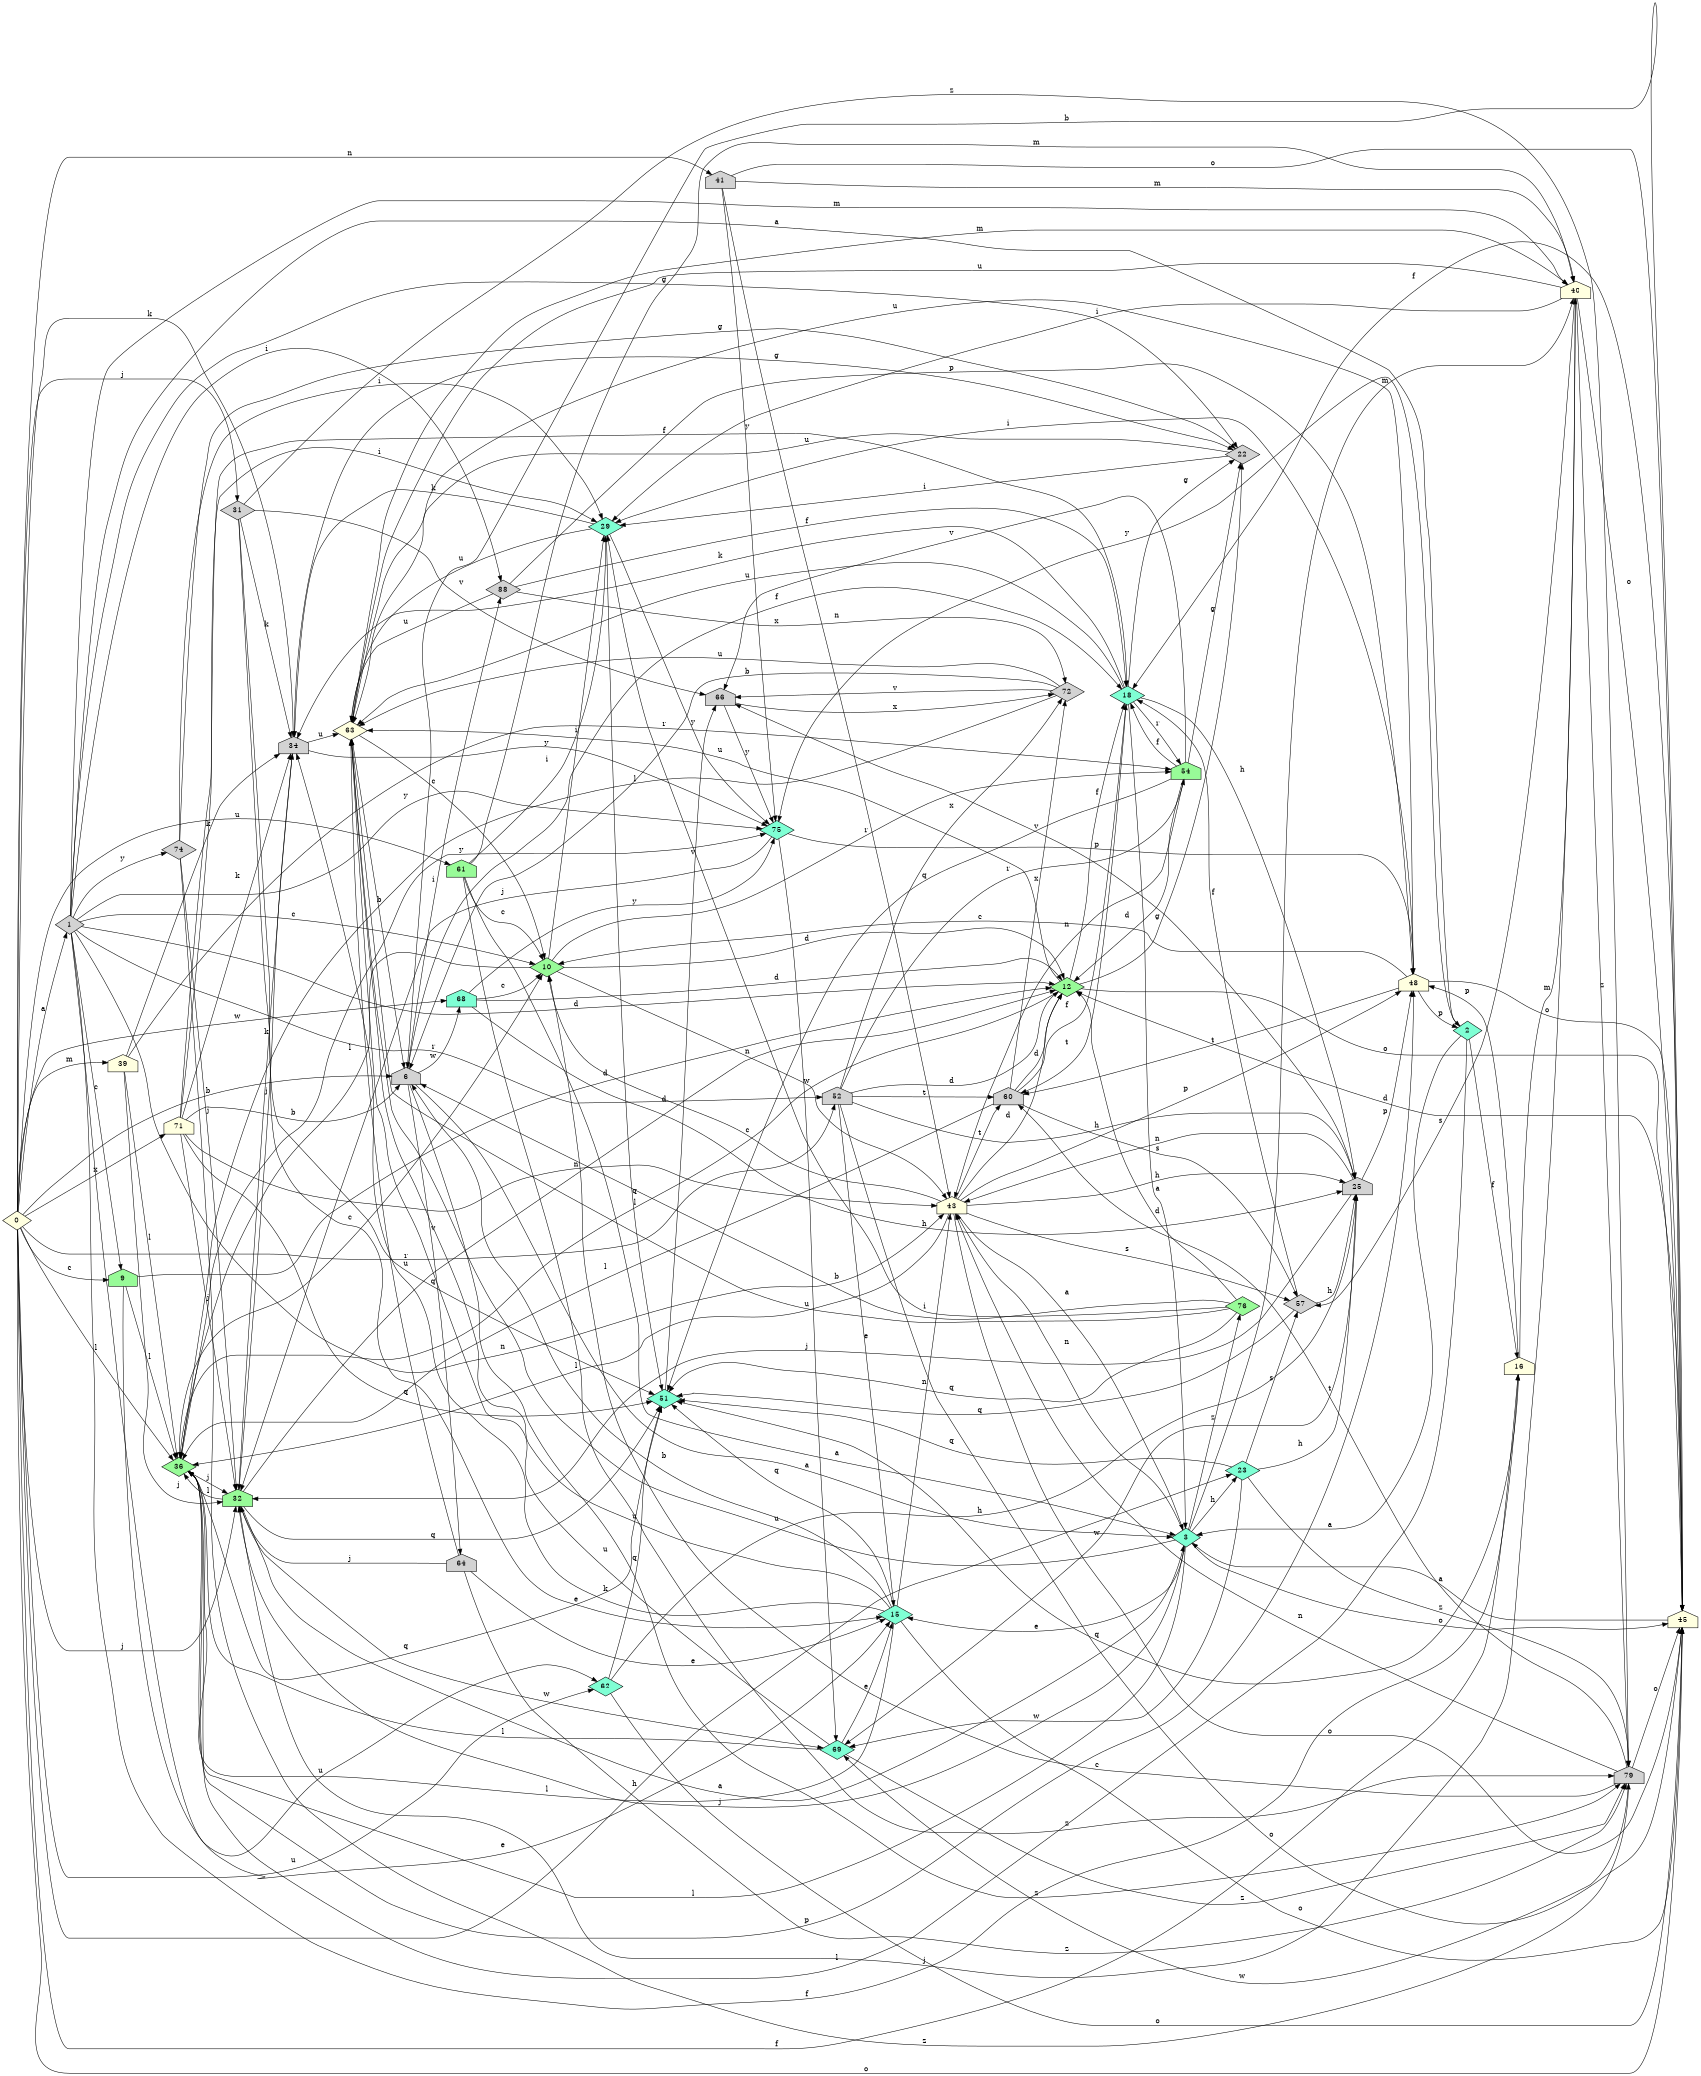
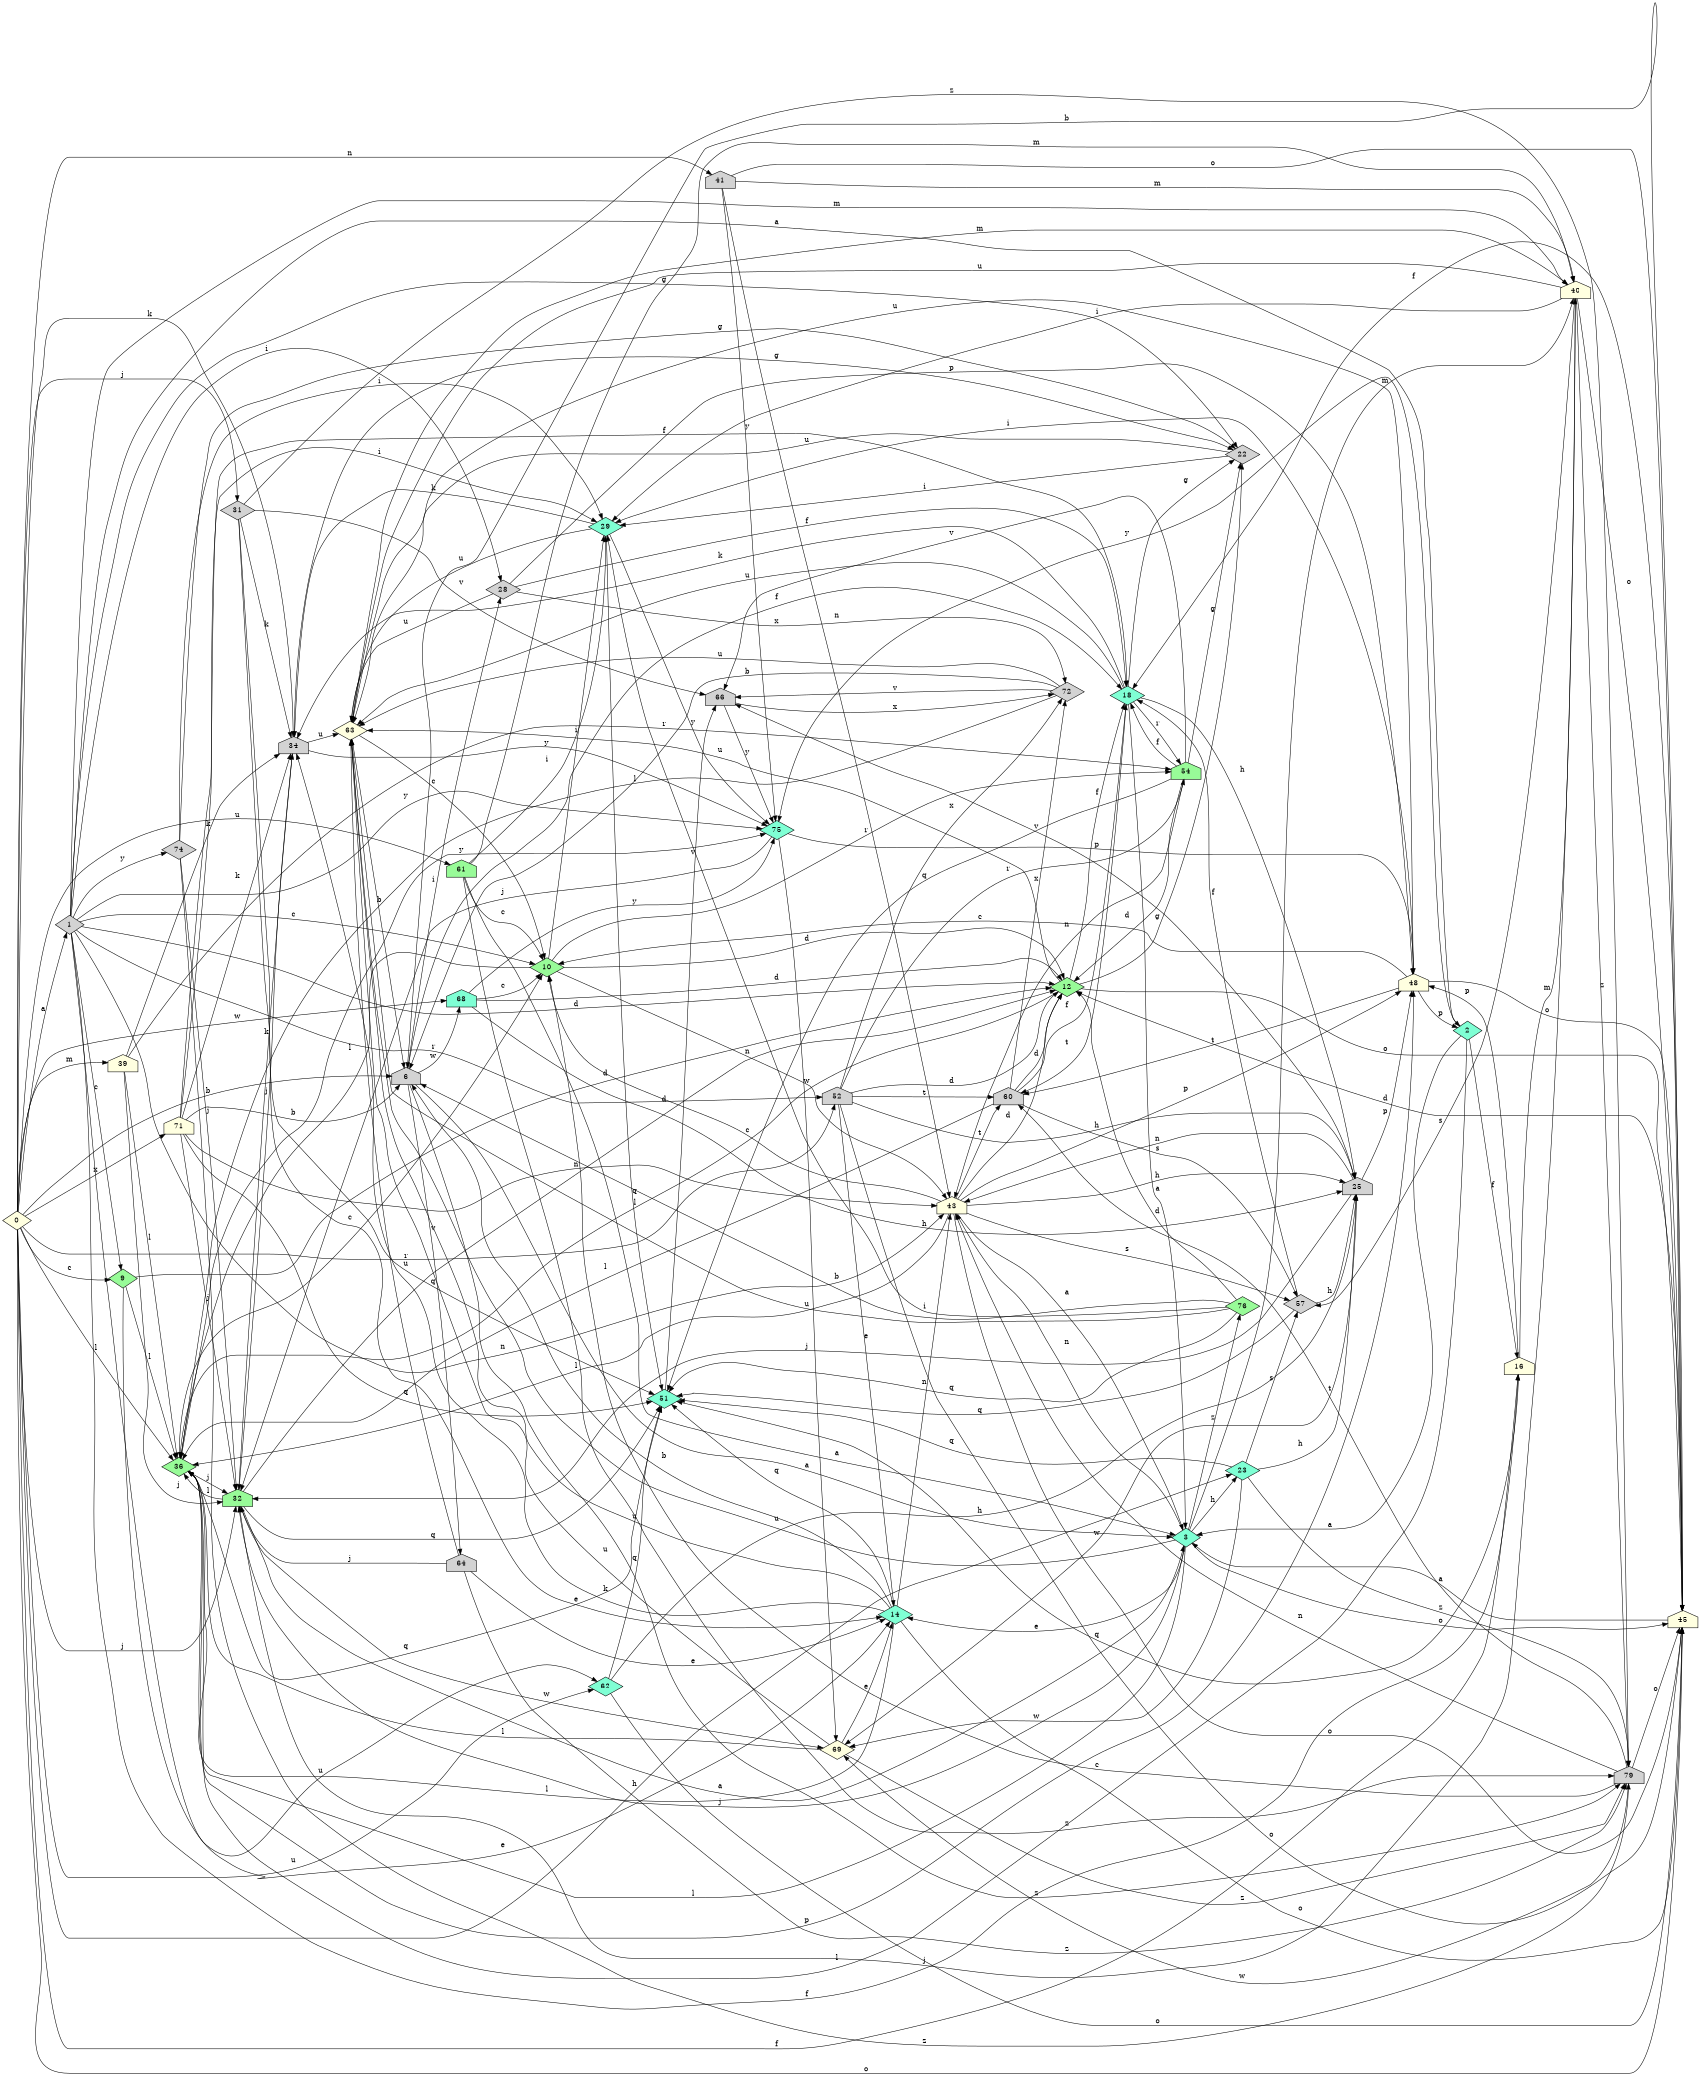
(503, 590) -> (503, 590)
(123, 1279) -> (123, 1279)
(895, 1615) -> (895, 1615)
(837, 1750) -> (837, 1750)
